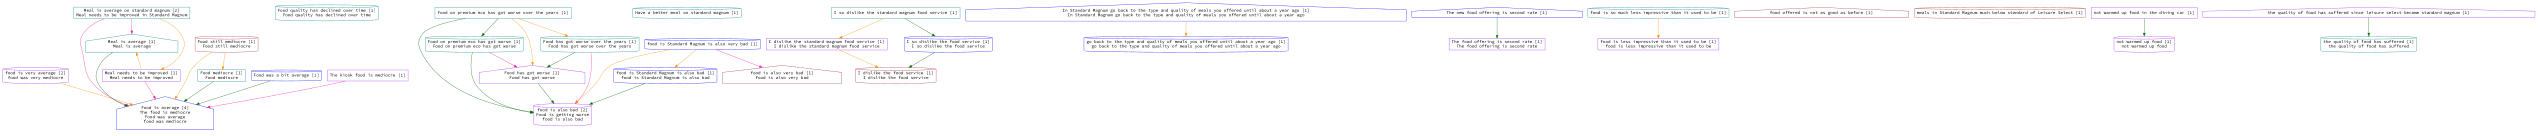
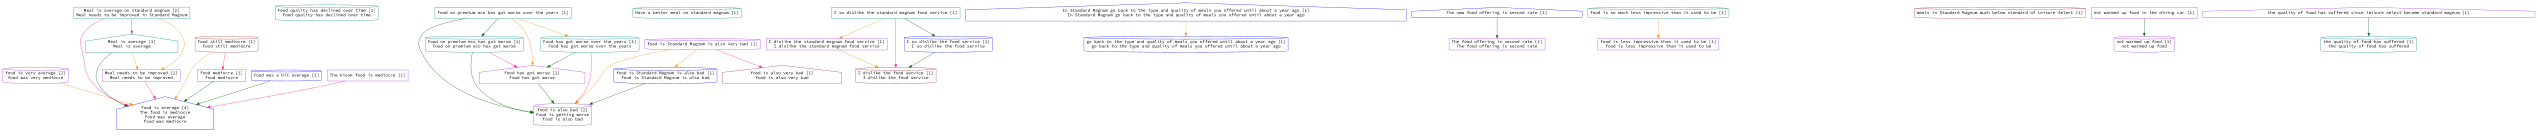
(1822, 13) -> none
none -> (896, 41)
(703, 44) -> (703, 44)
(224, 59) -> (224, 59)
(139, 62) -> (134, 60)
